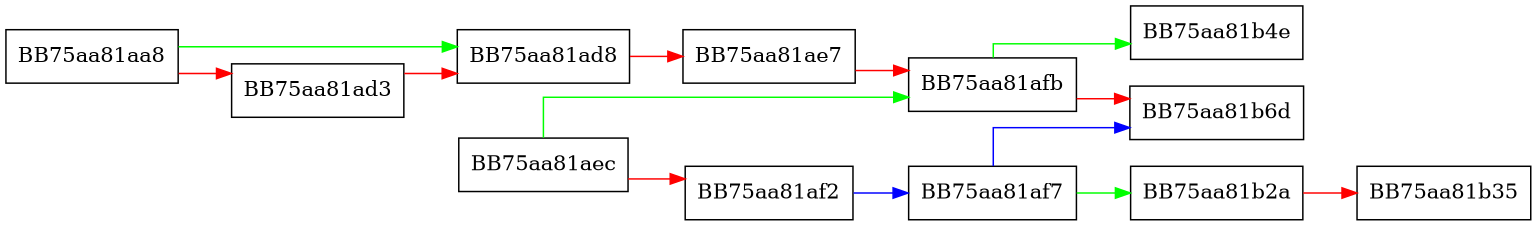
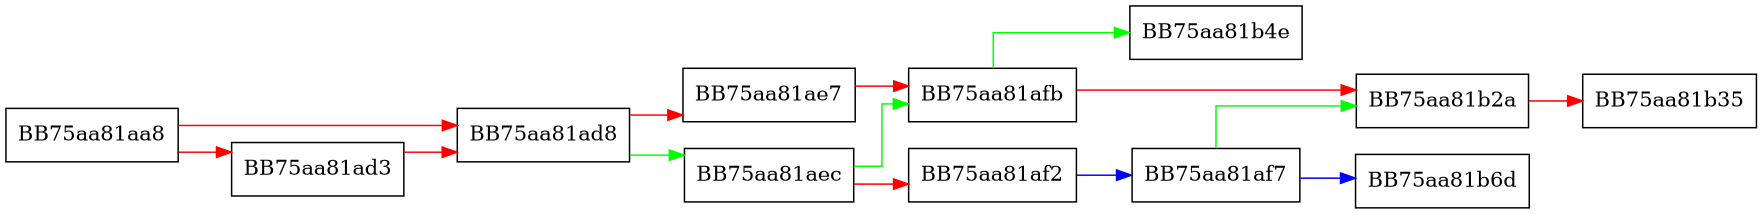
(310, 47) -> (310, 125)
(1096, 99) -> (1209, 90)
none -> (650, 155)
